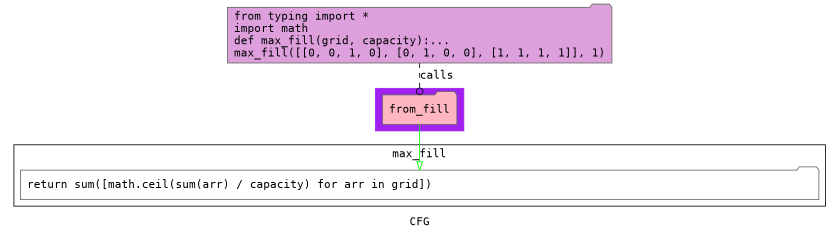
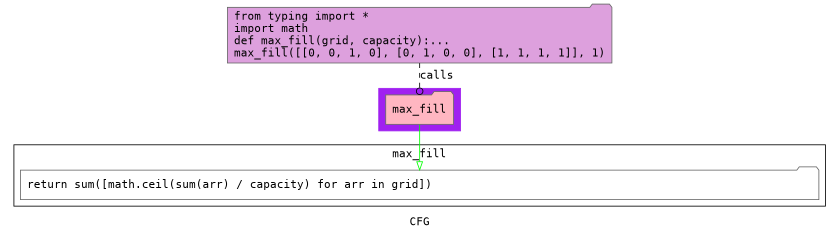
(420, 110) -> (420, 110)
